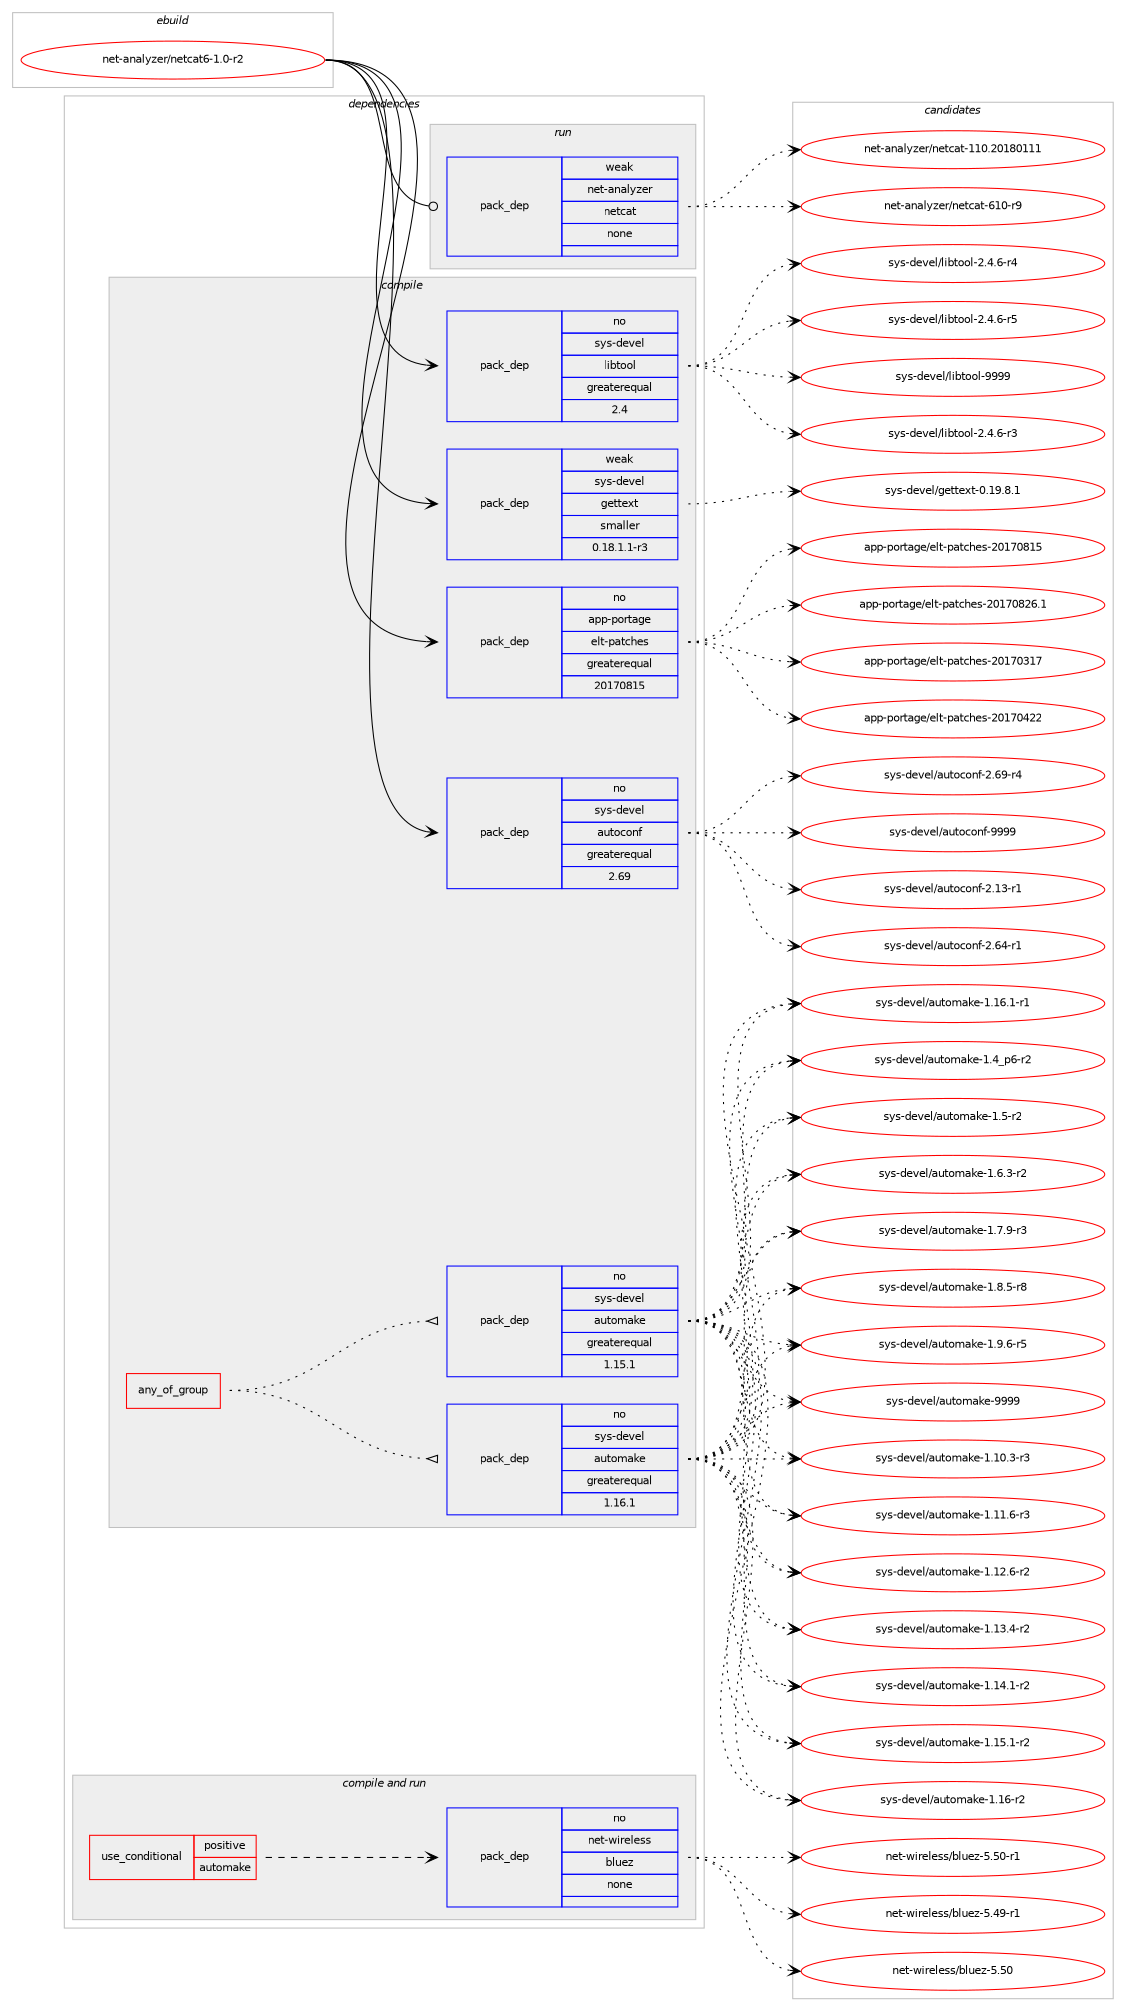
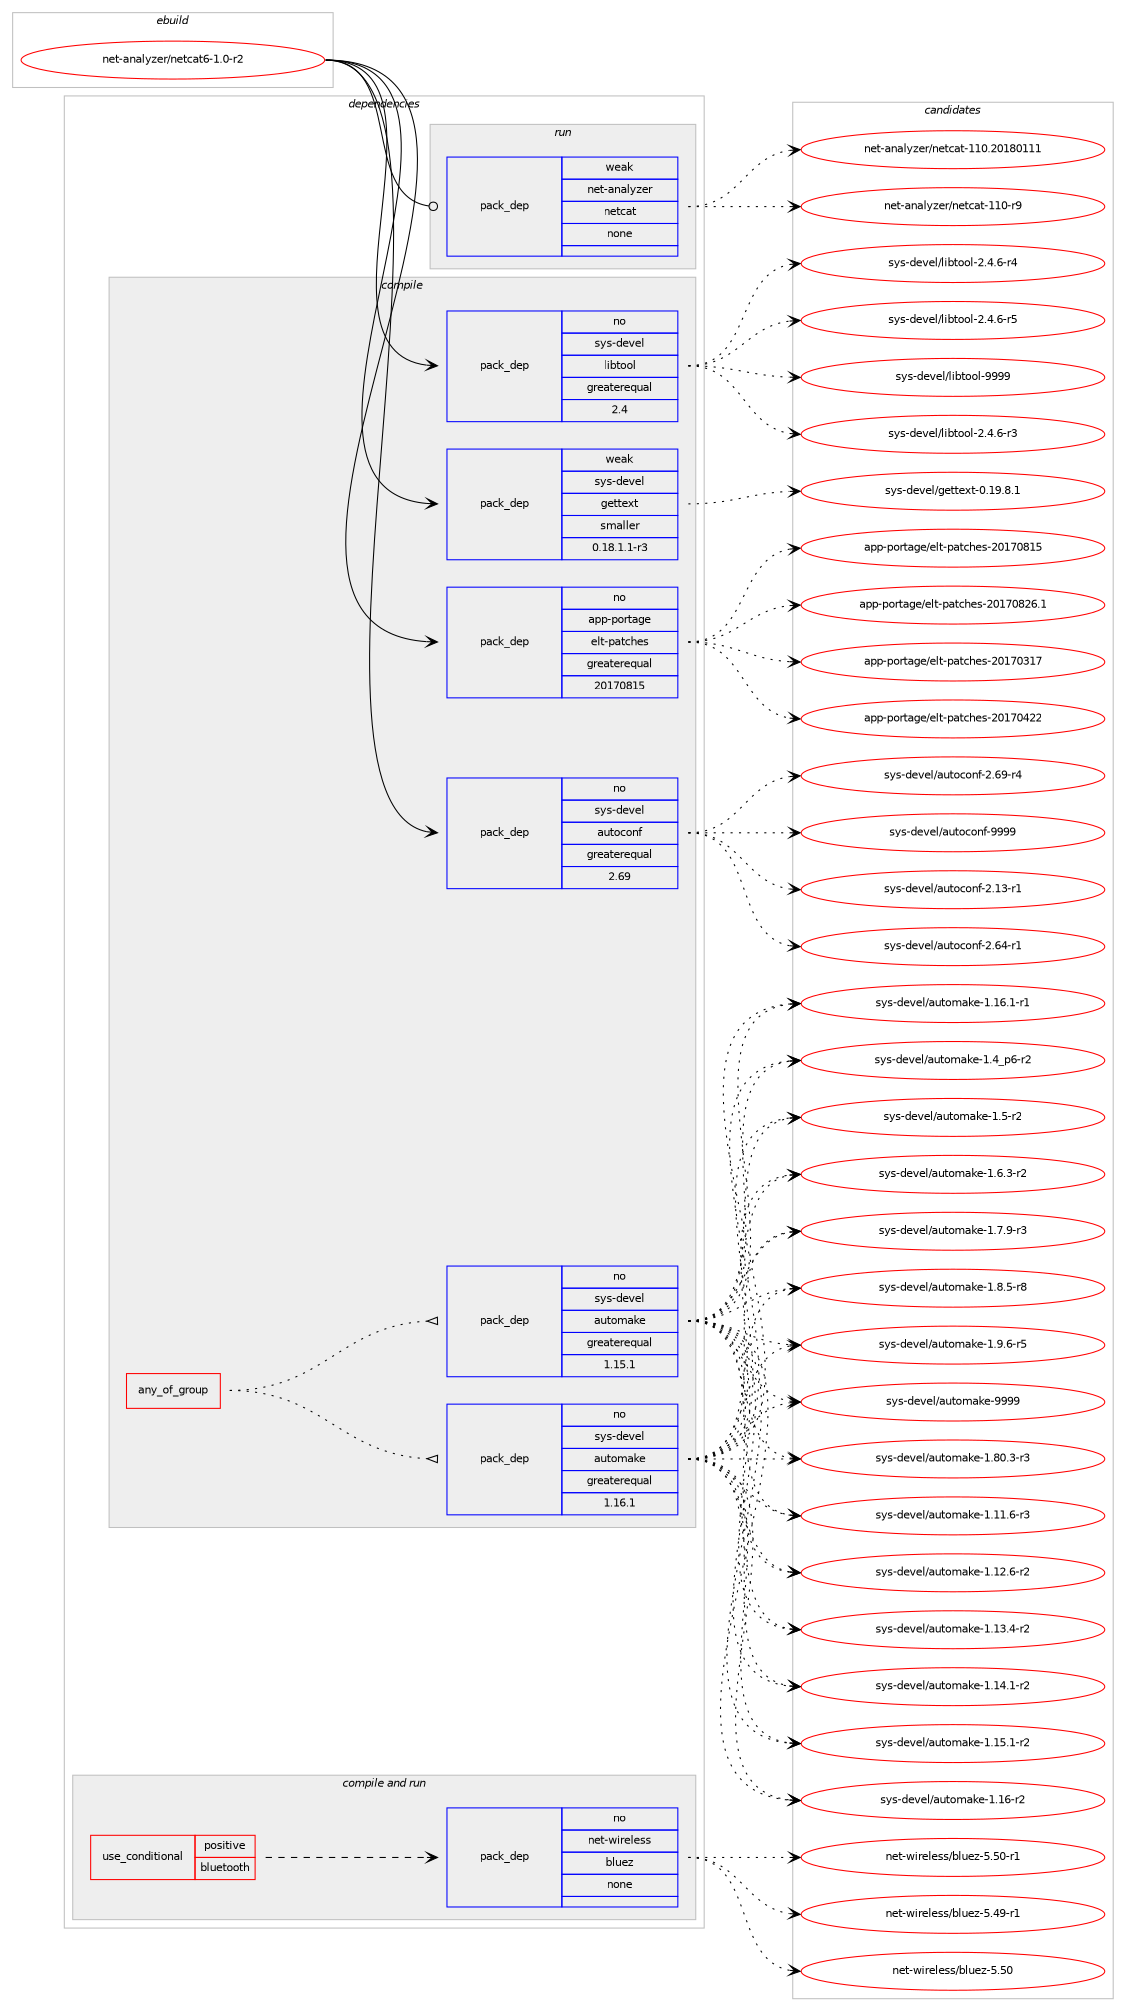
(953, 207) -> (953, 207)
(953, 1459) -> (953, 1459)
(225, 1868) -> (225, 1868)
